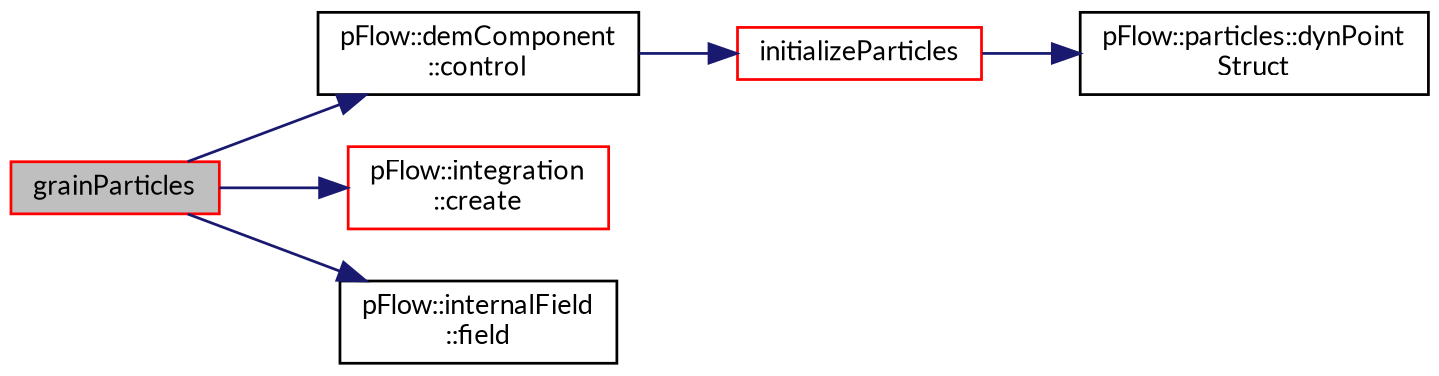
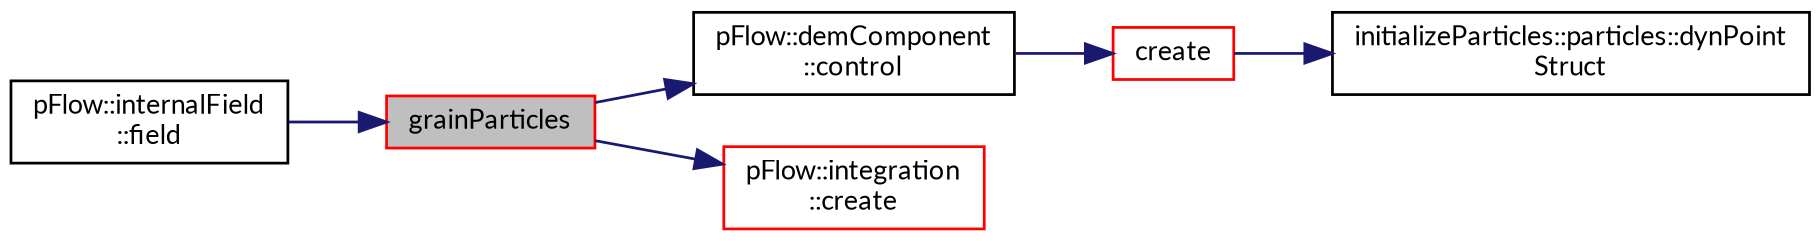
(860, 53) -> (1173, 53)
(1254, 53) -> (1571, 53)
(264, 243) -> (324, 122)
